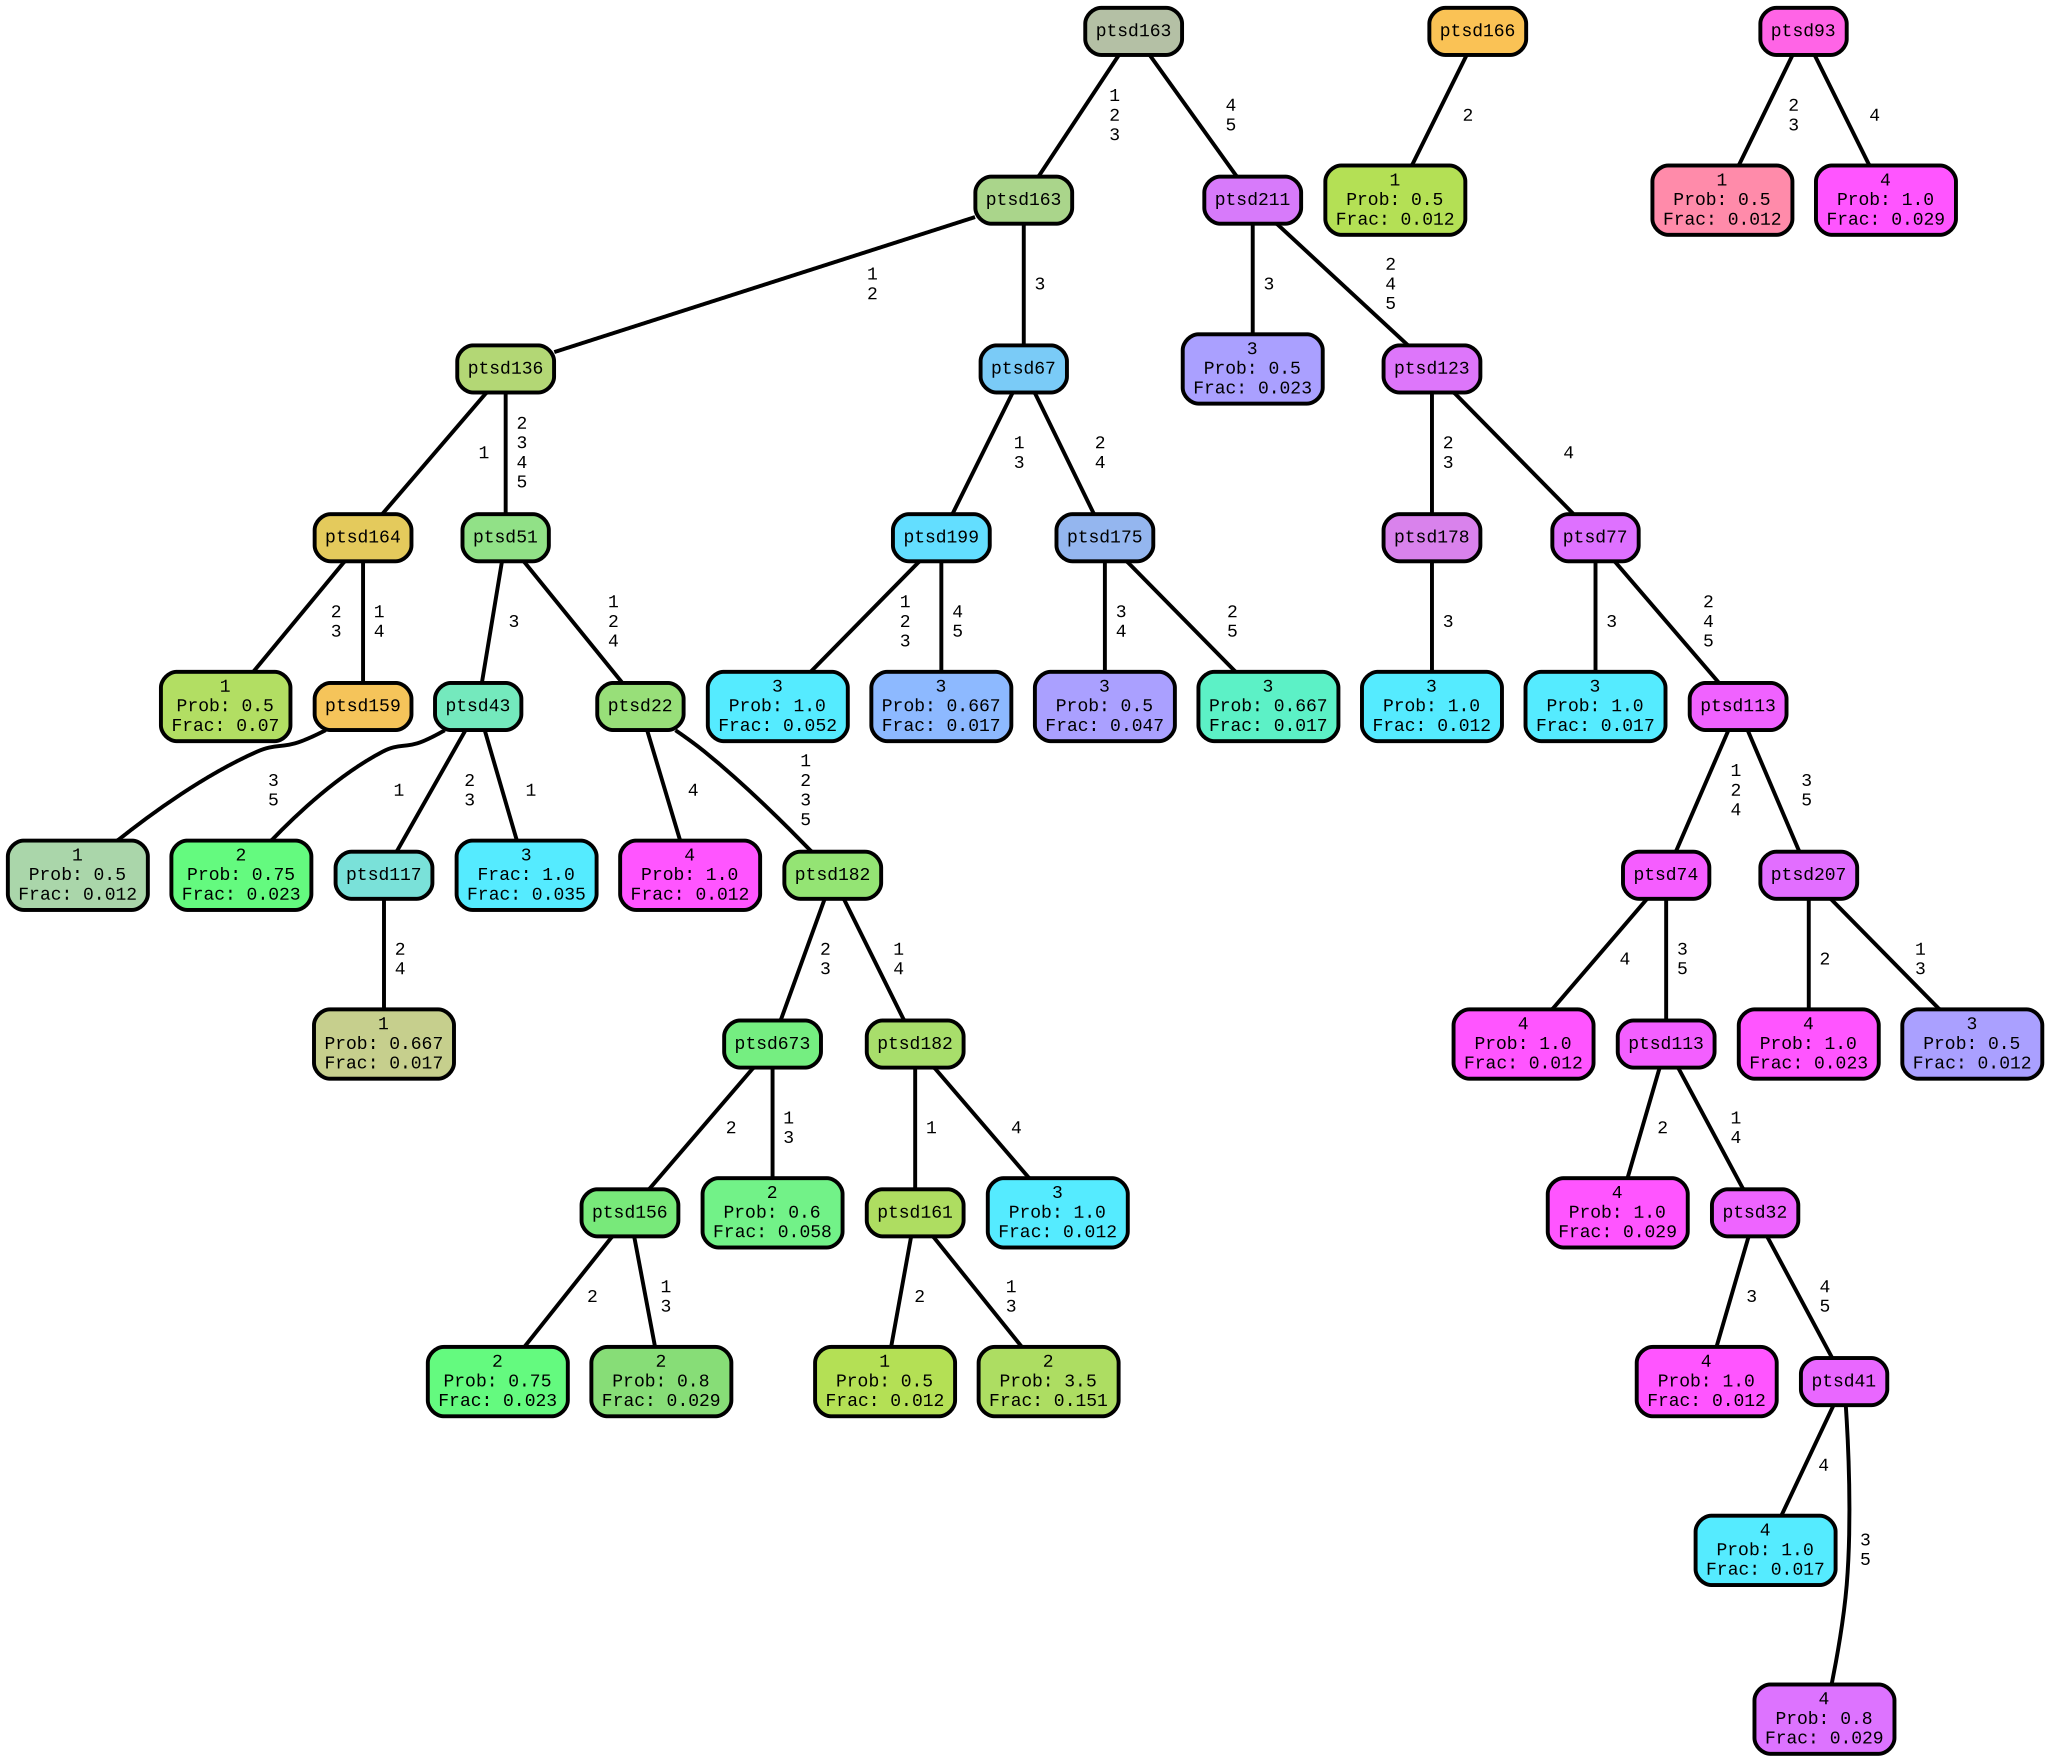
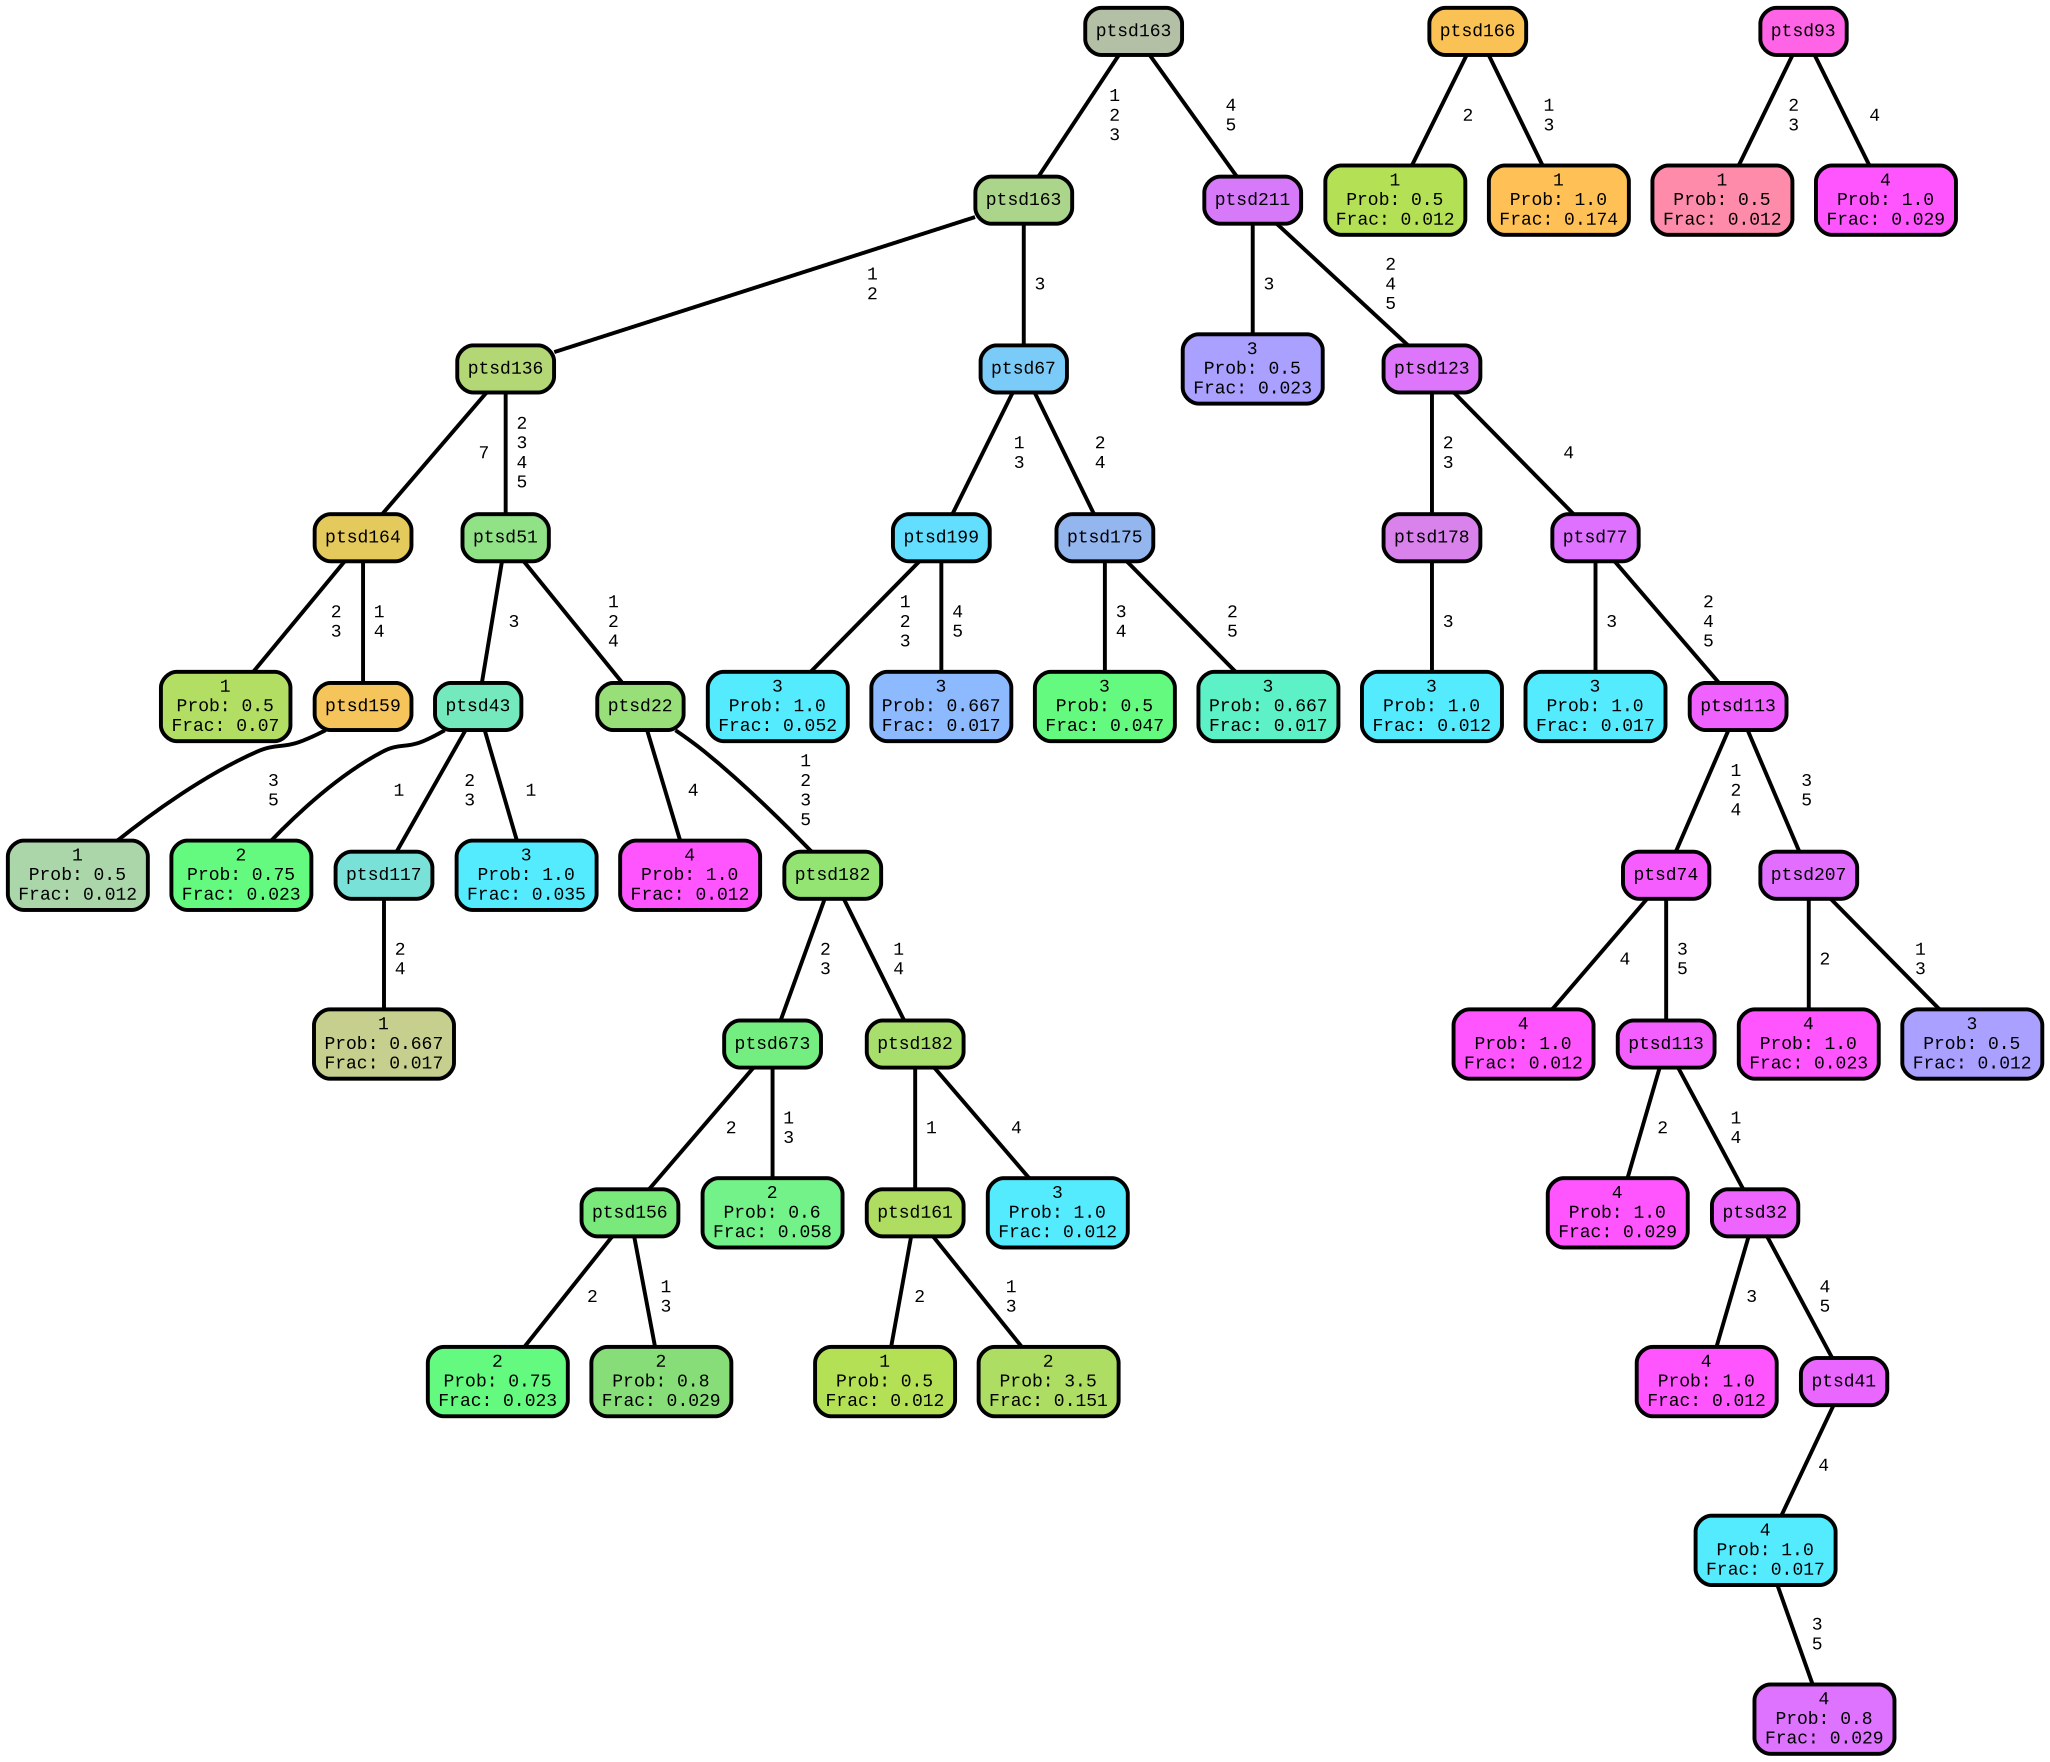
none -> (1559, 200)
(479, 453) -> (479, 453)
(1105, 706) -> (1105, 706)
(527, 875) -> (527, 875)
(1849, 1545) -> (1795, 1635)
